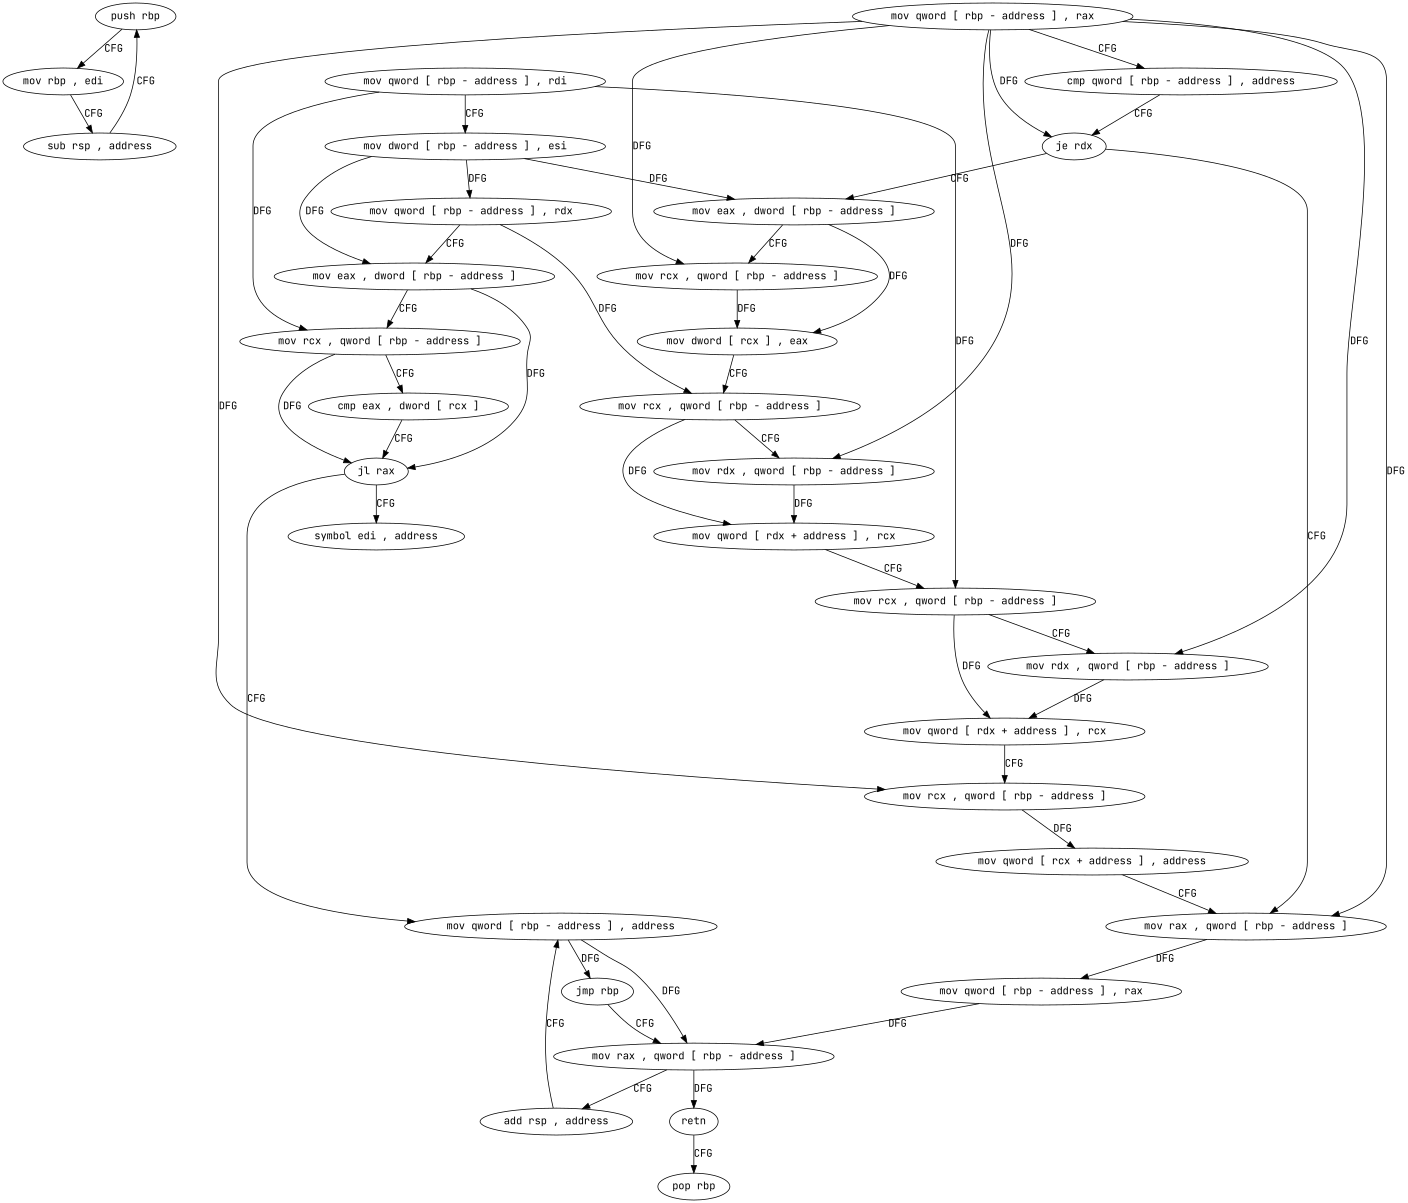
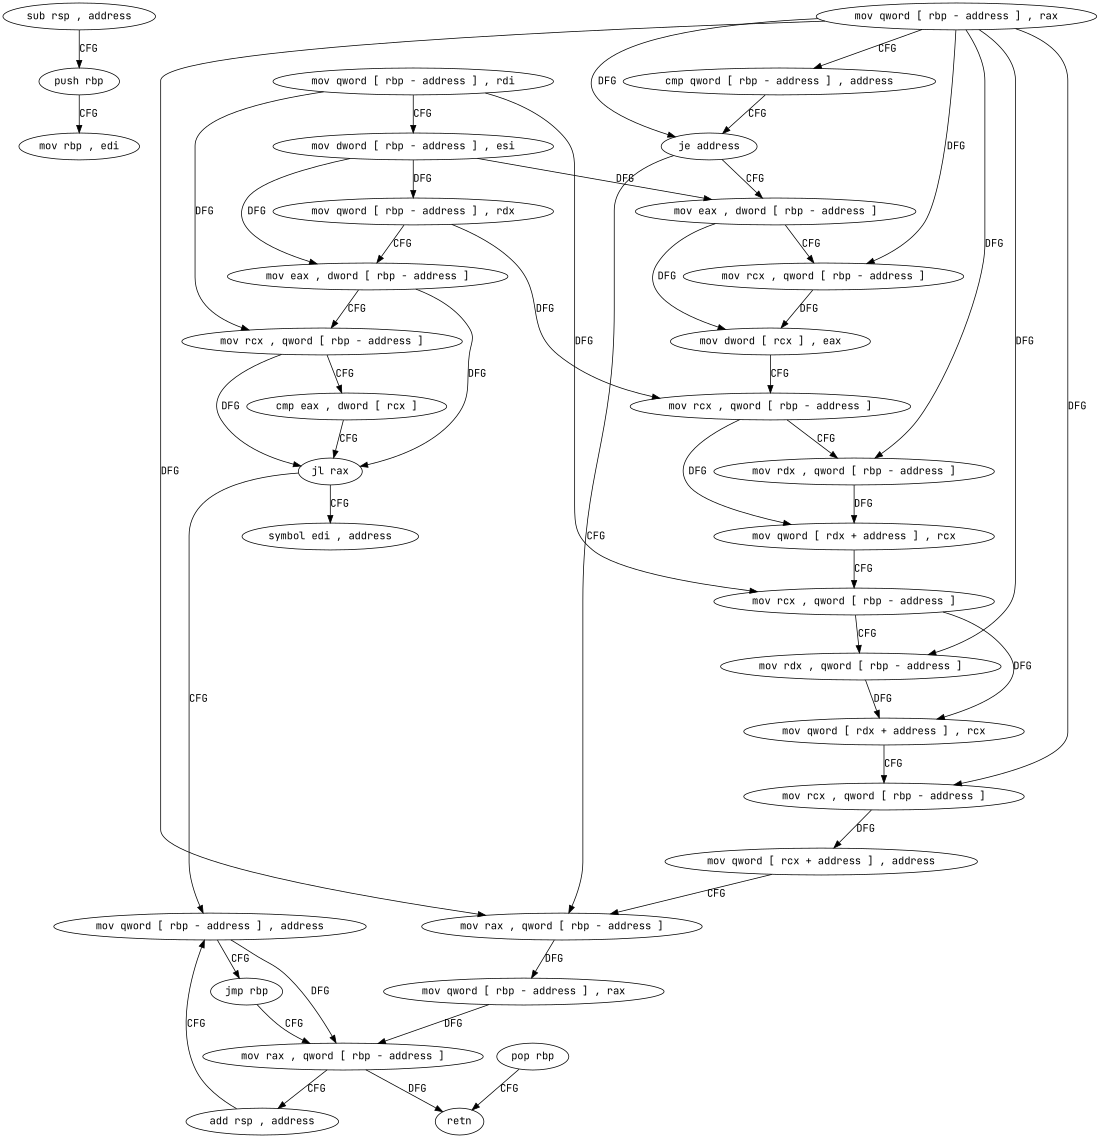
(80, 111) -> none
(1074, 146) -> (709, 146)
(590, 959) -> (240, 959)
(694, 1150) -> (498, 1087)
